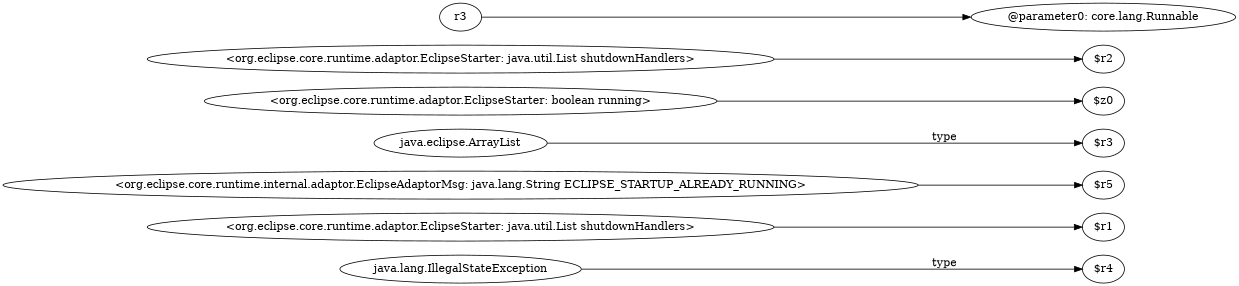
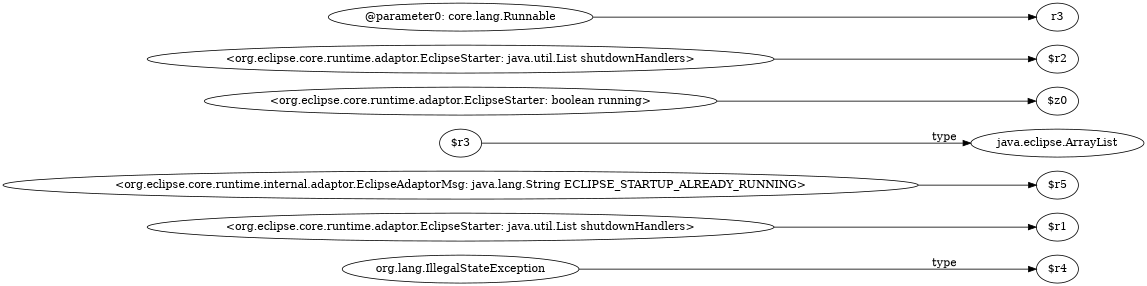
(722, 17) -> (811, 17)
(811, 143) -> (722, 143)
(461, 269) -> (461, 269)
